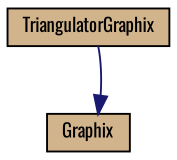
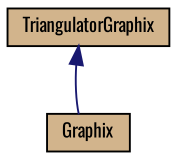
(101, 71) -> (76, 90)
